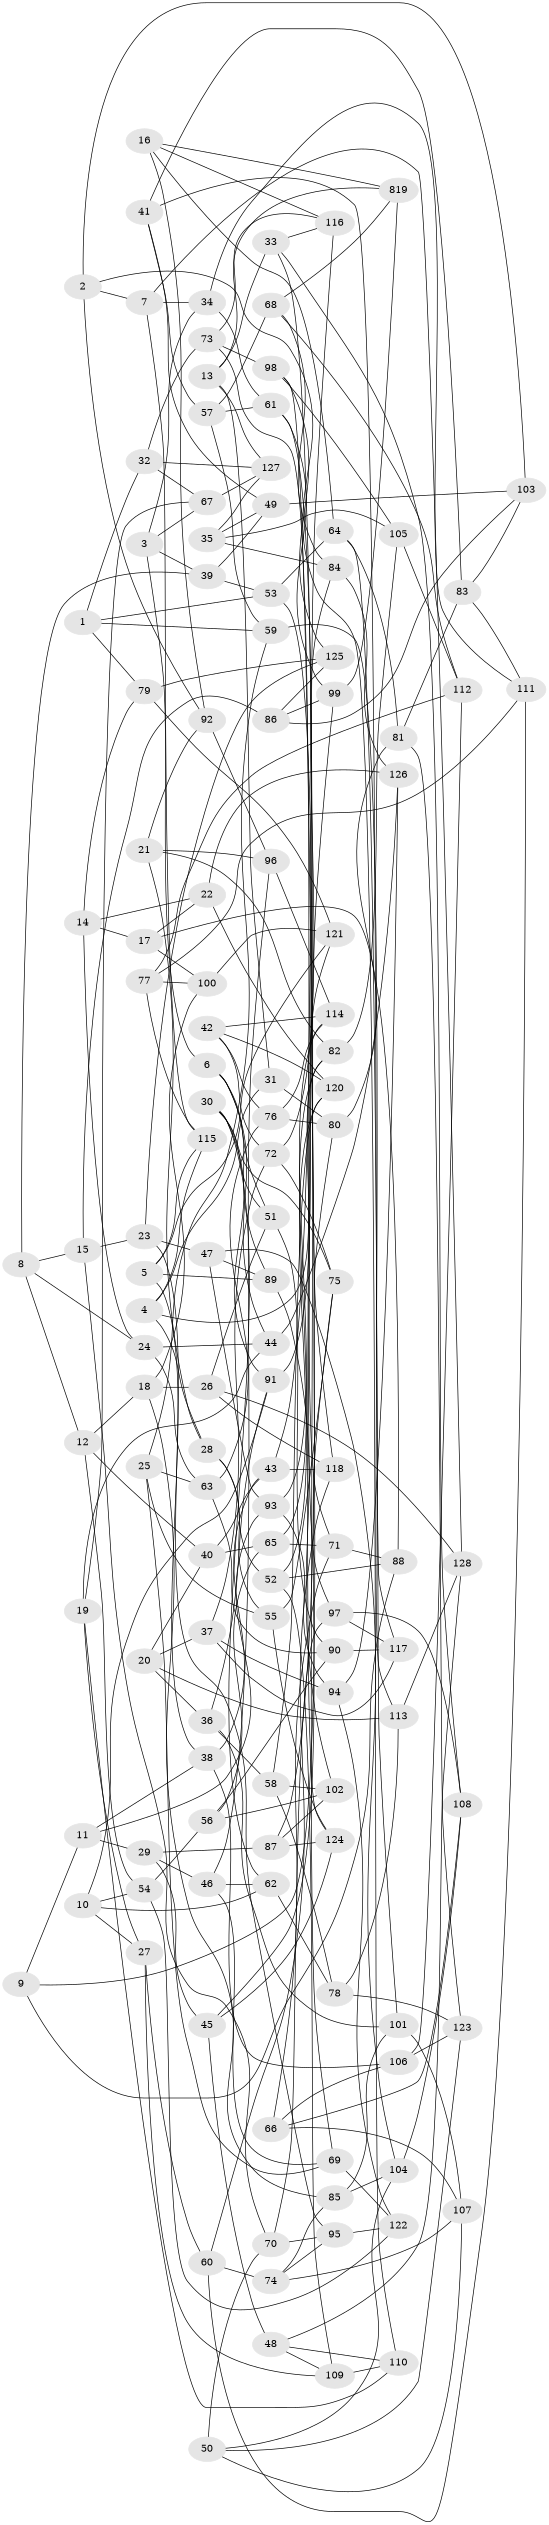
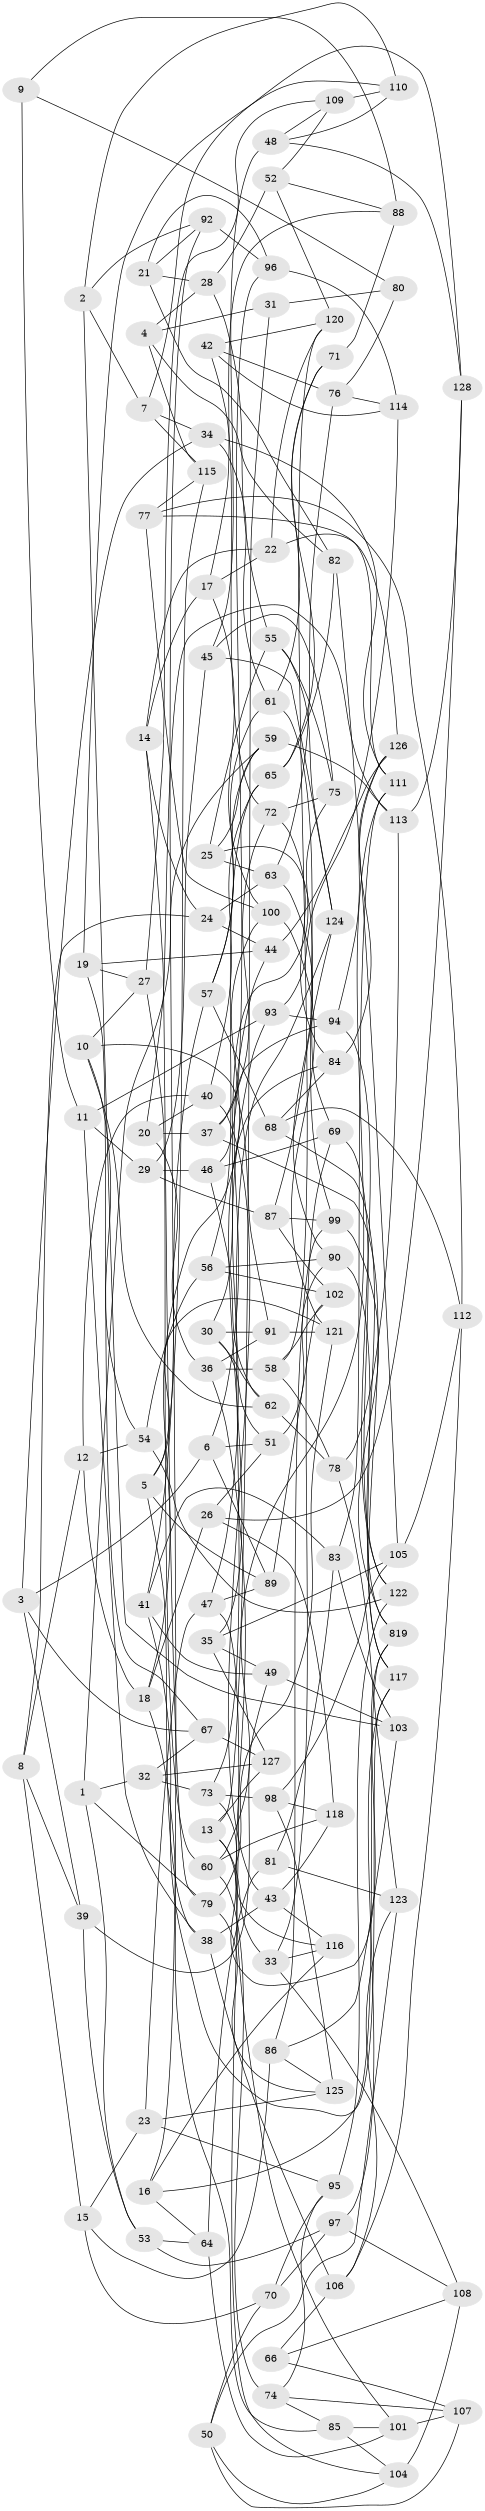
(365, 922) -> none
(296, 1836) -> none
